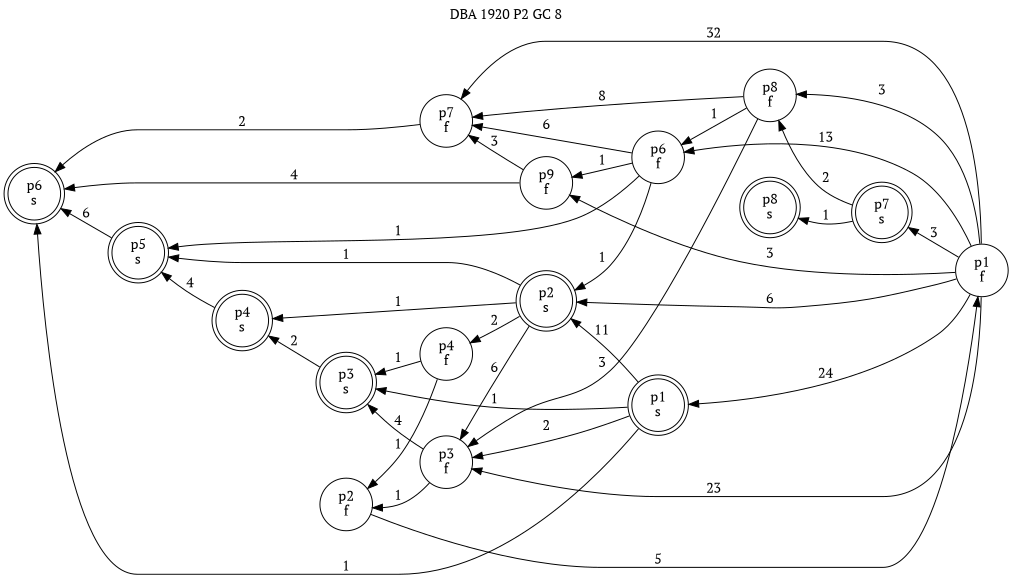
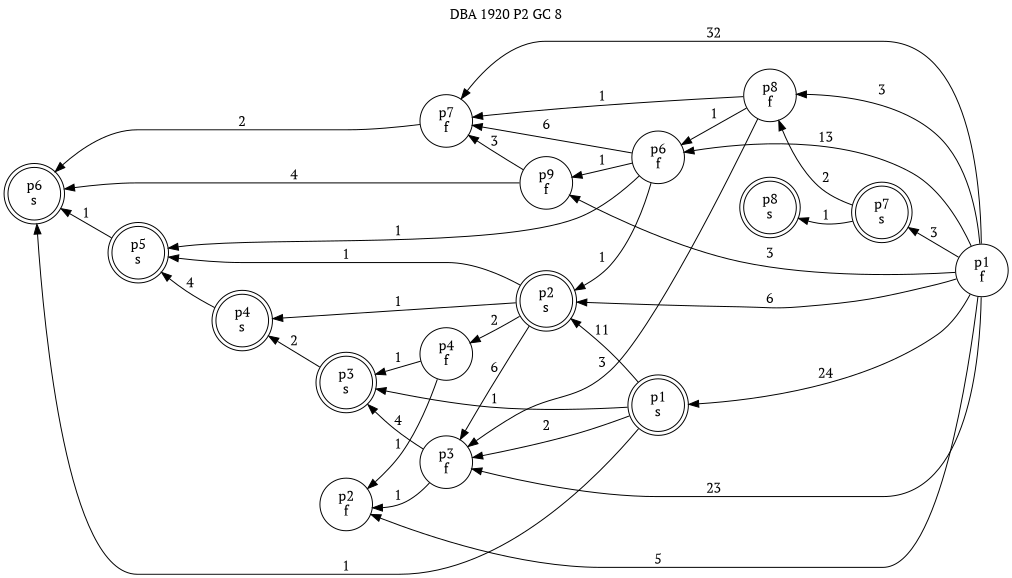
(602, 97) -> (602, 97)
(86, 214) -> (86, 214)
(767, 567) -> (777, 567)
